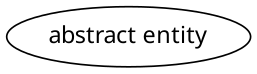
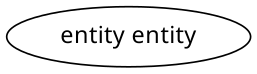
(129, 37) -> (129, 37)
